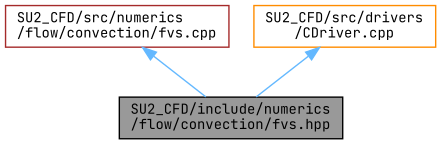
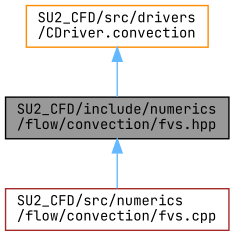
(345, 26) -> (117, 26)
(180, 77) -> (117, 171)
